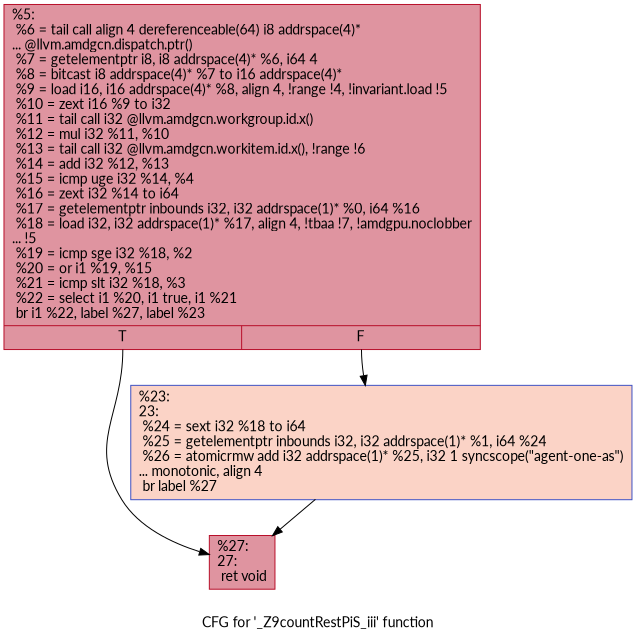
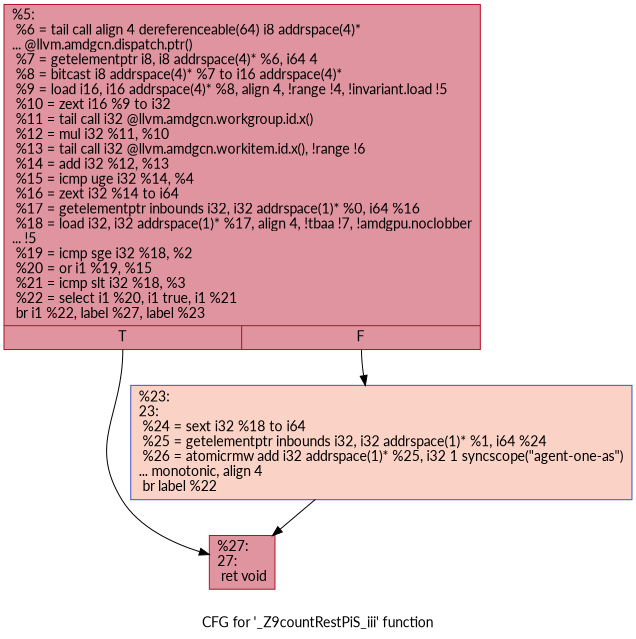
(178, 487) -> (178, 487)
